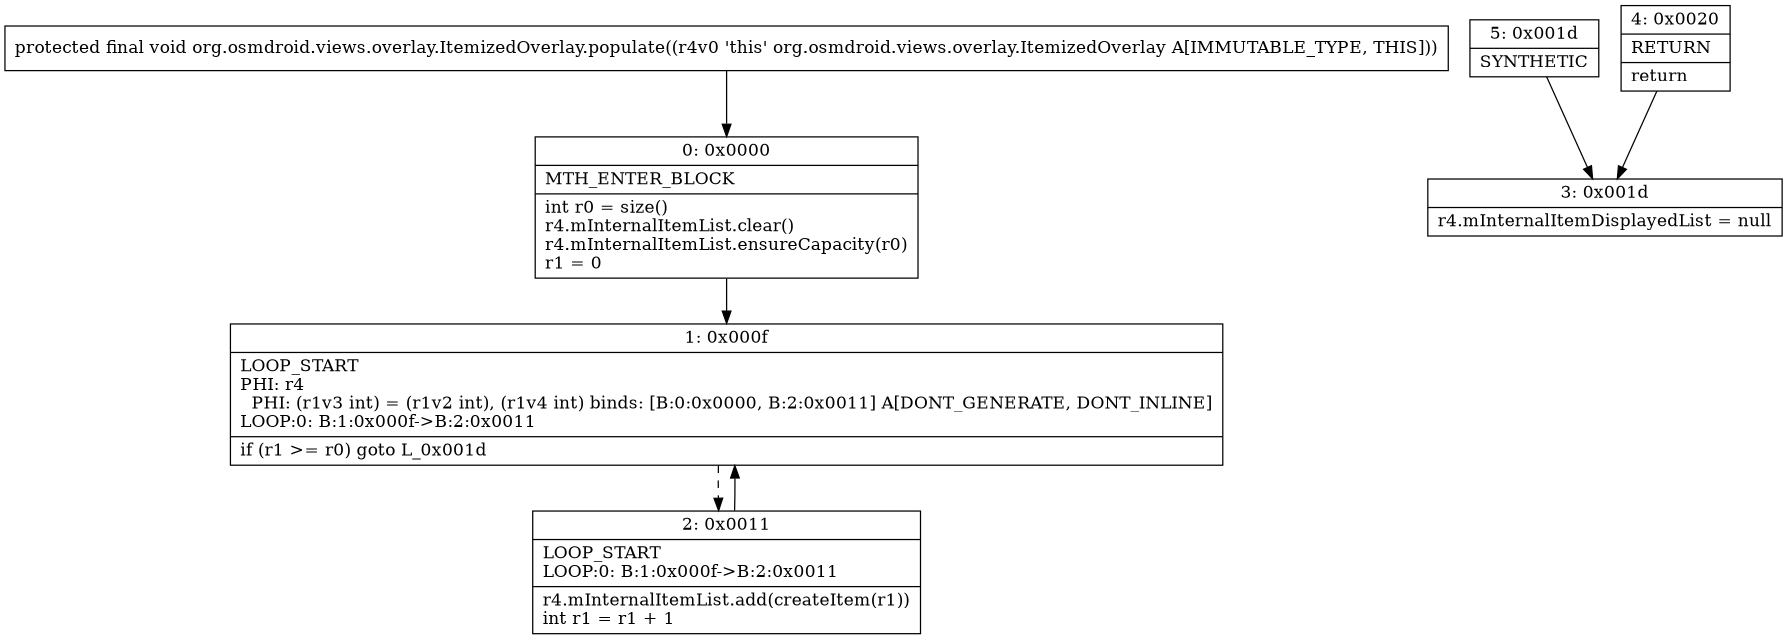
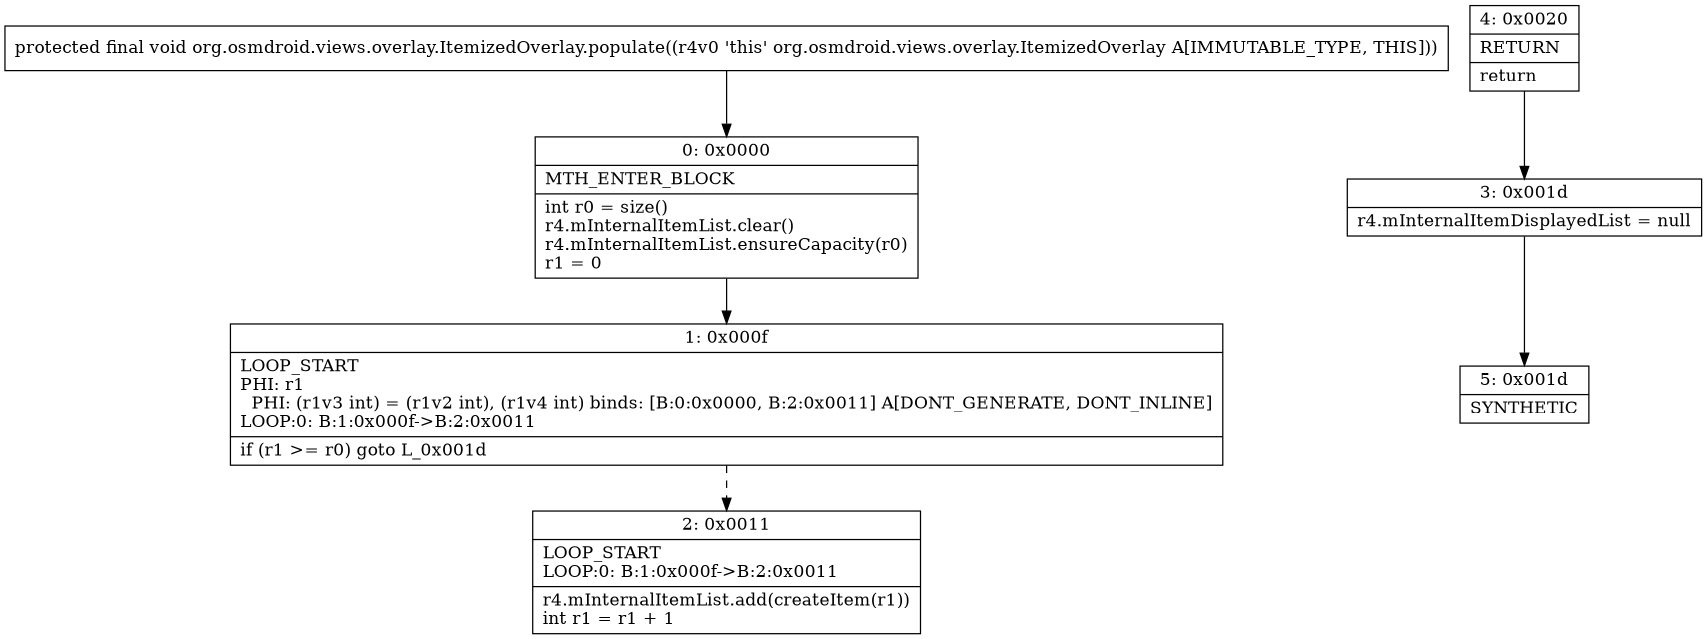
(1567, 122) -> (1524, 295)
(276, 385) -> (276, 385)
(735, 494) -> none
